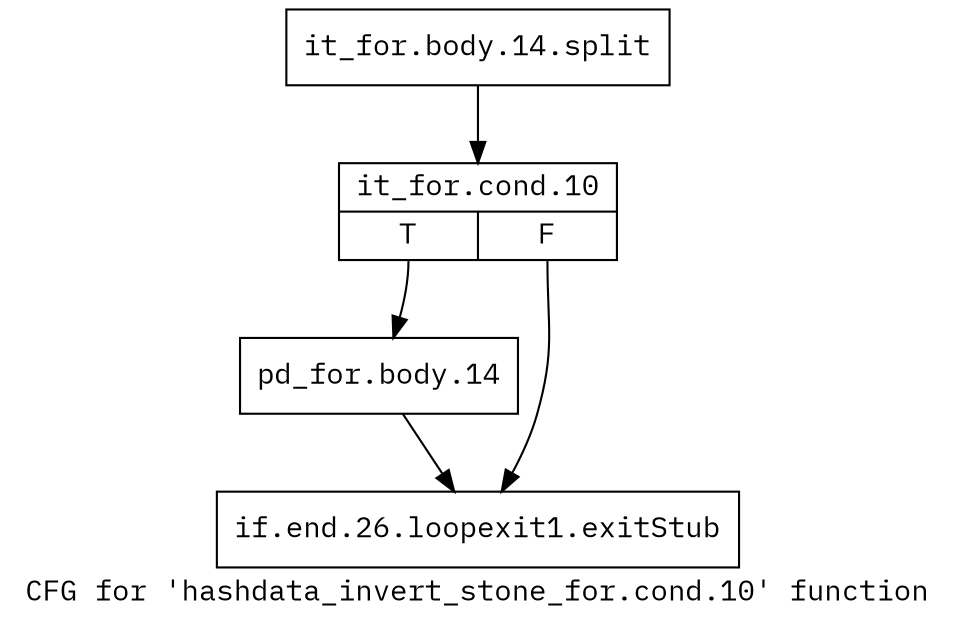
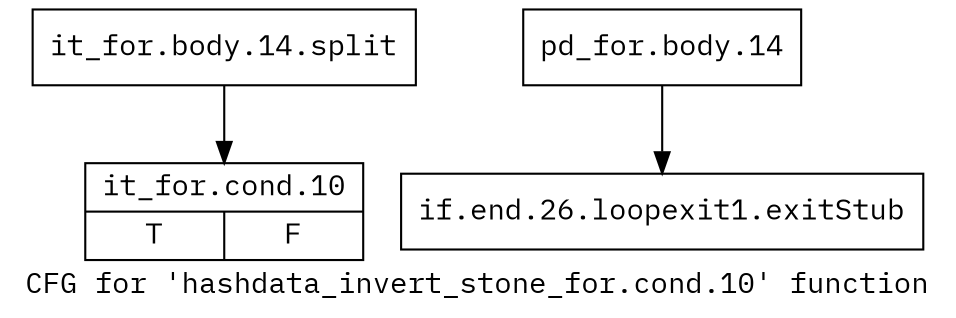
(406, 290) -> none
(547, 370) -> none
